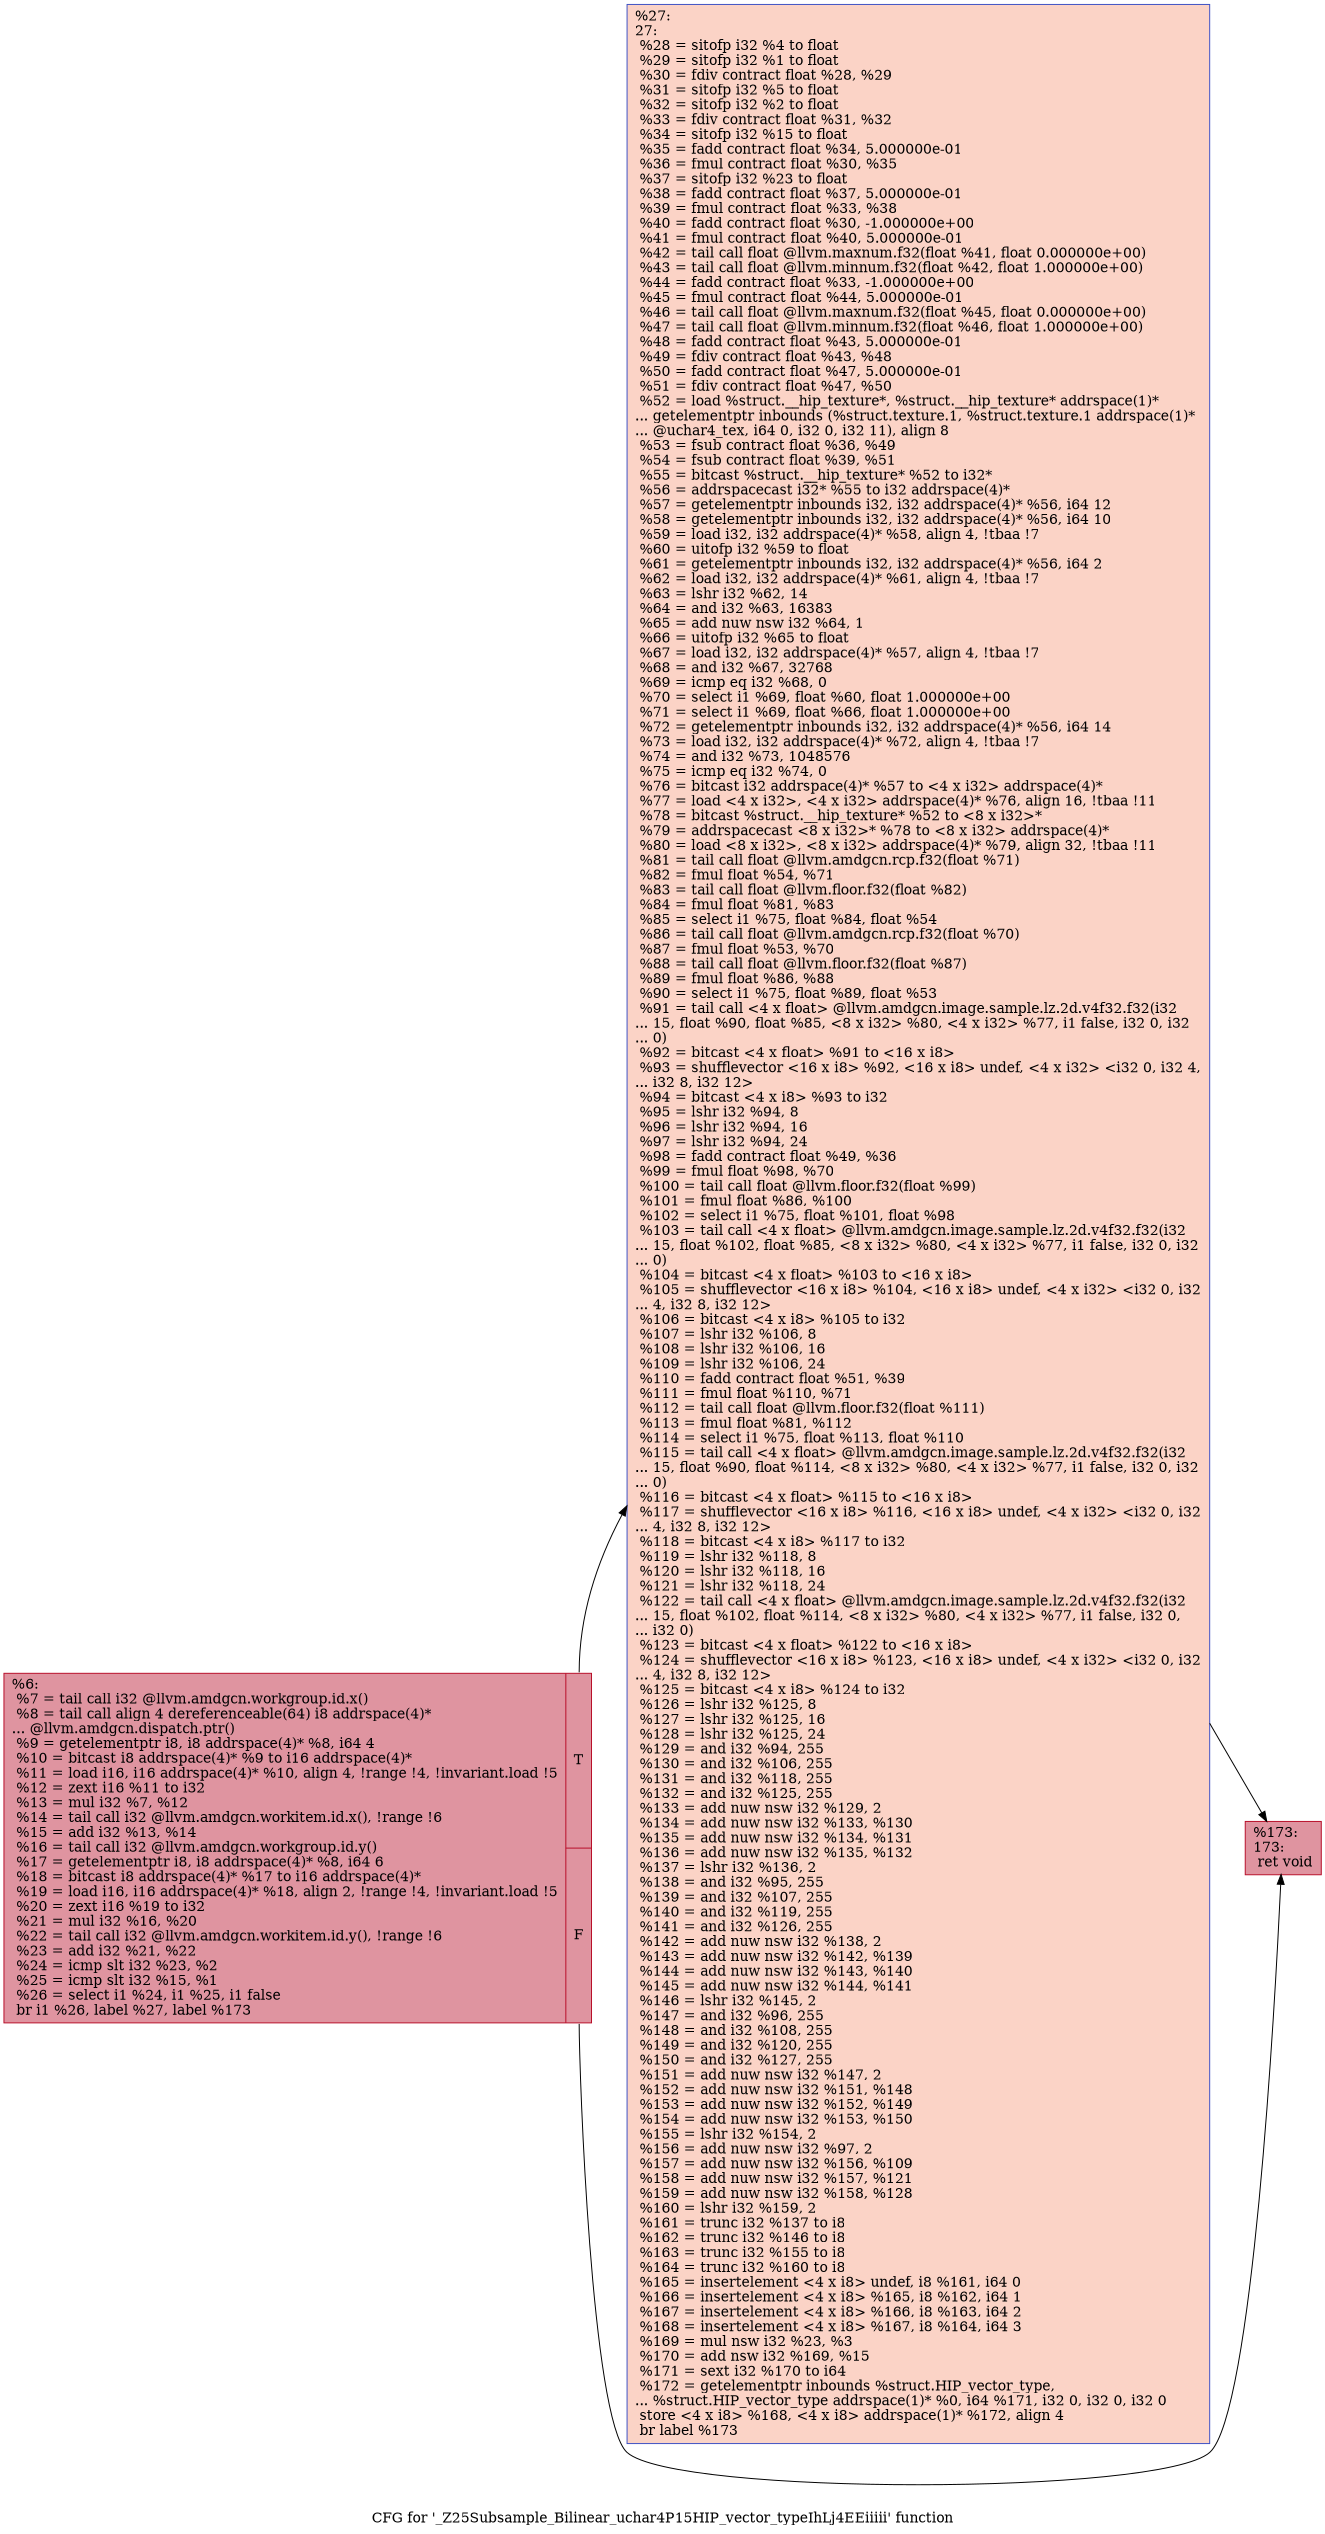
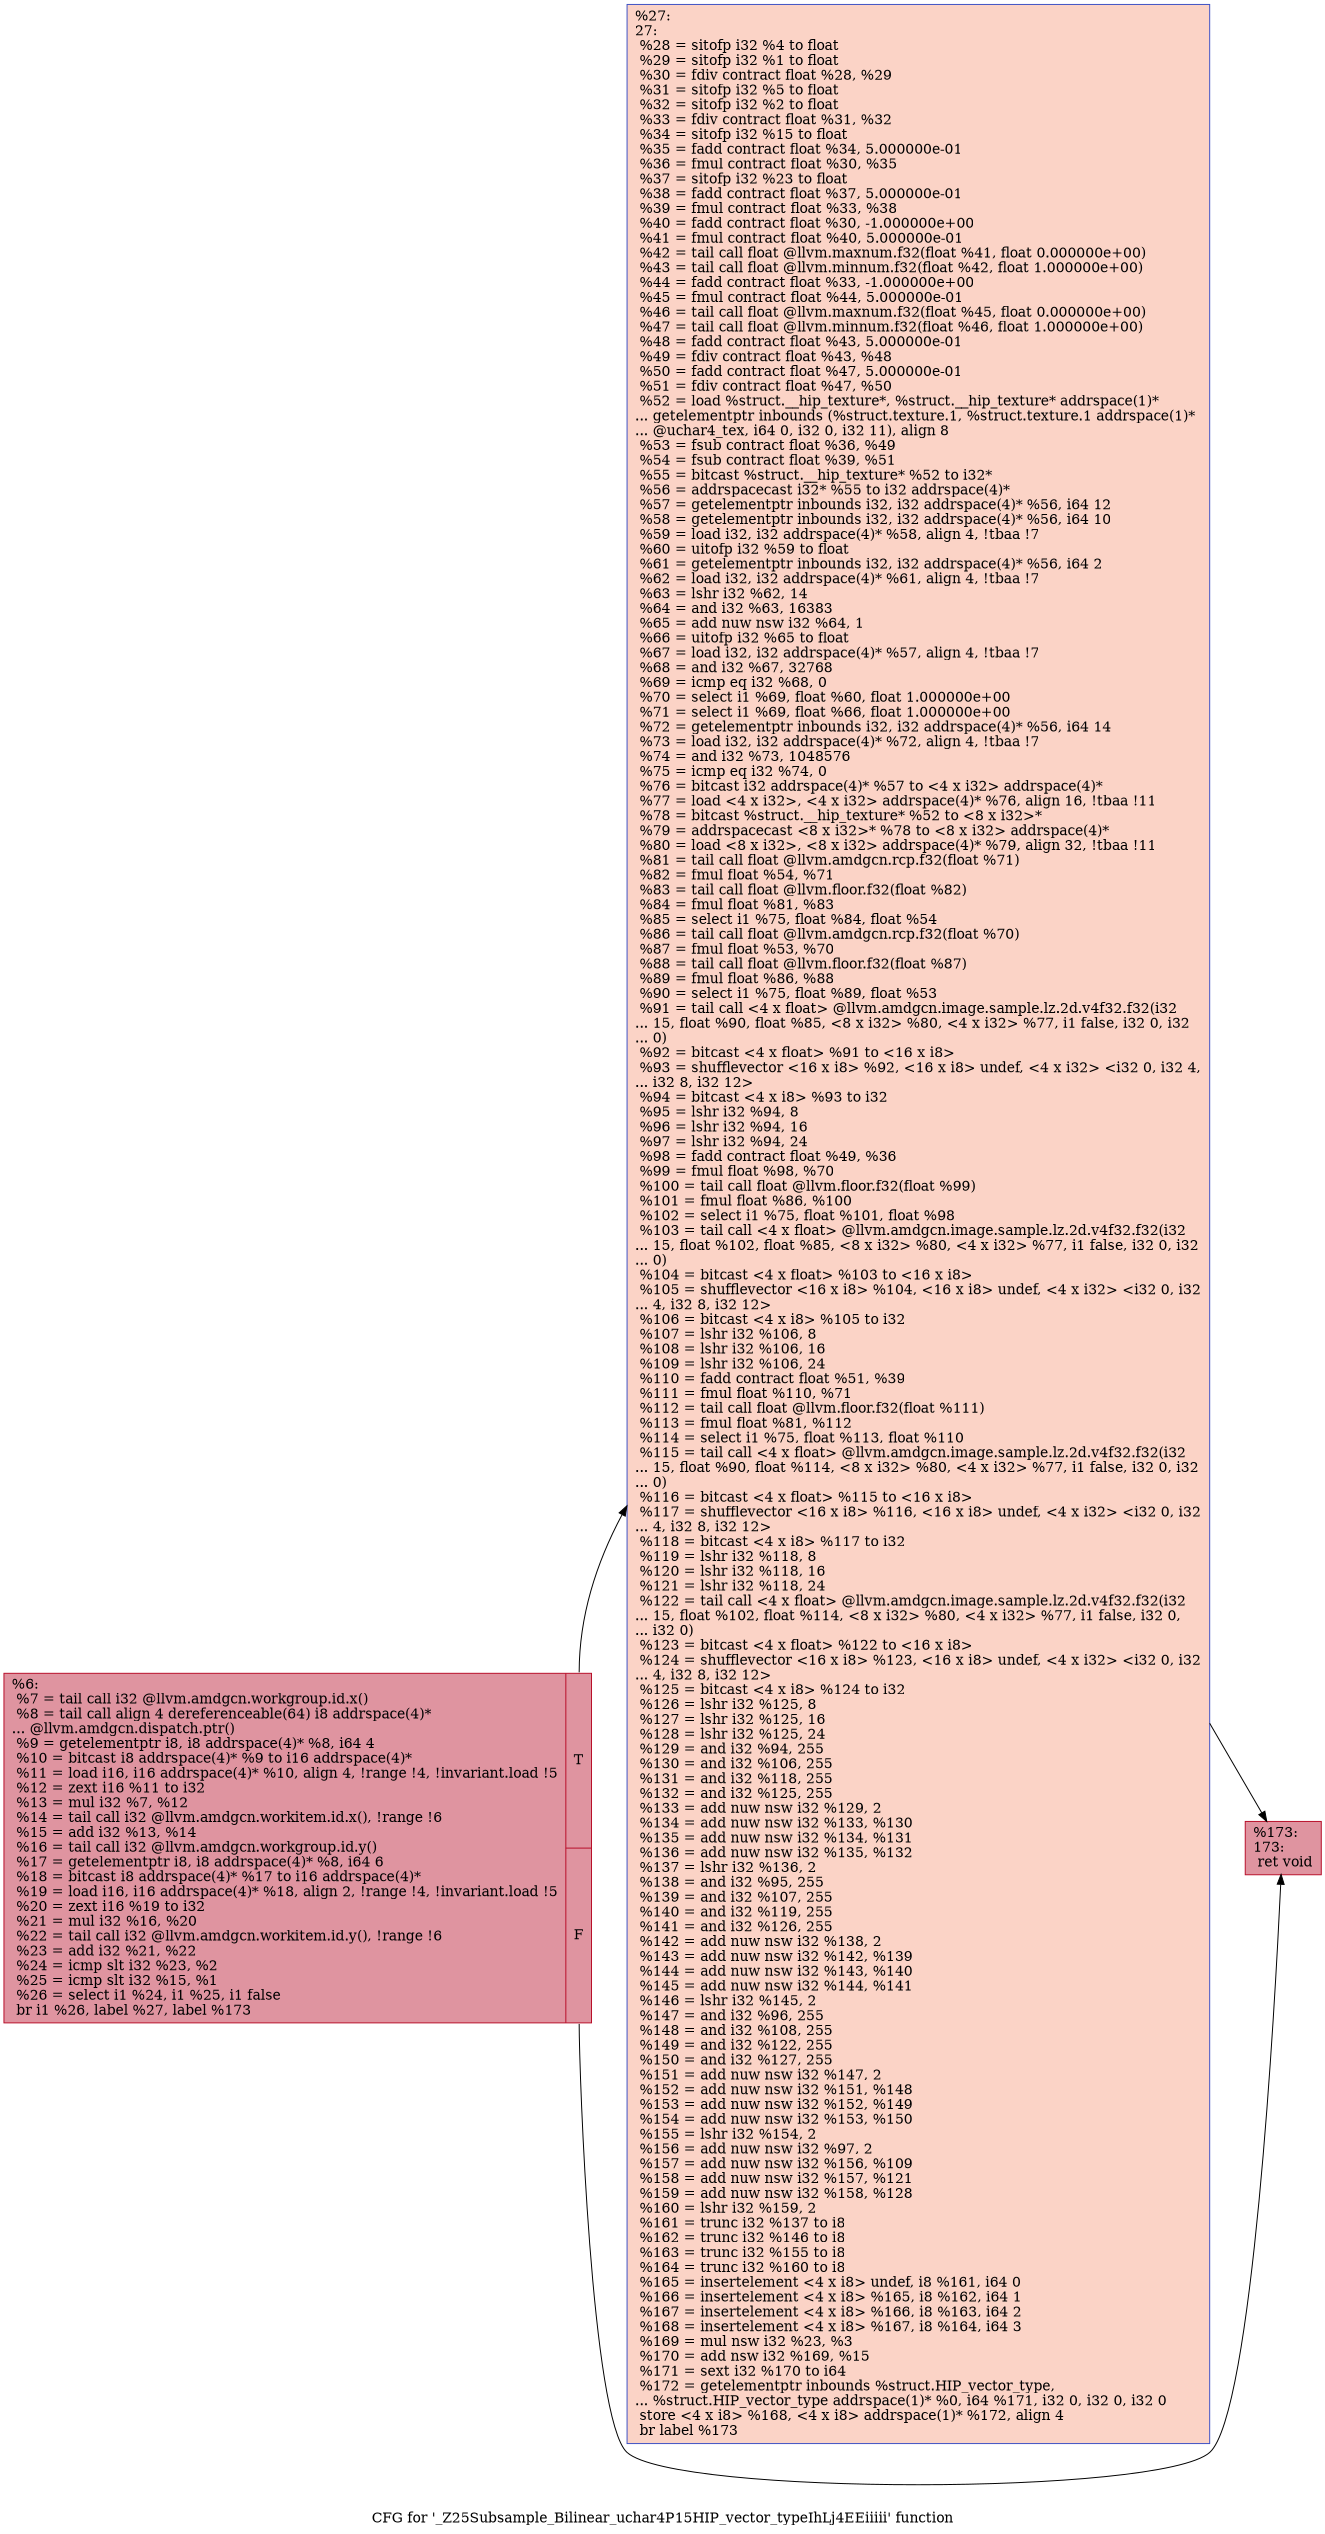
(734, 2046) -> (734, 2046)
